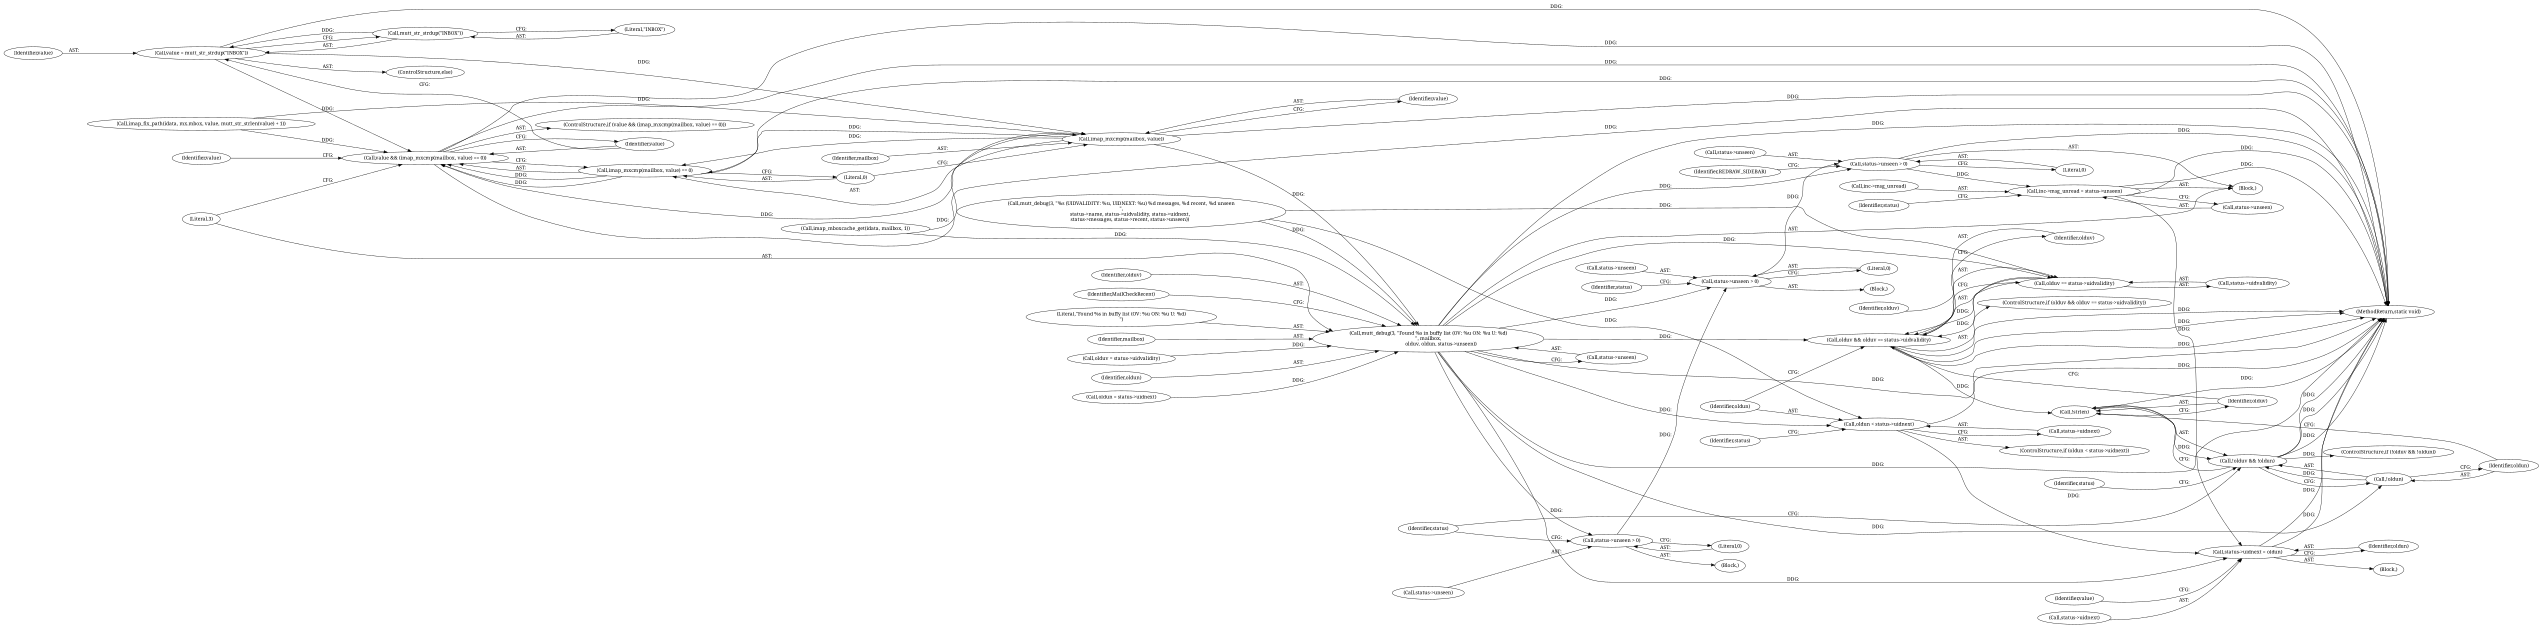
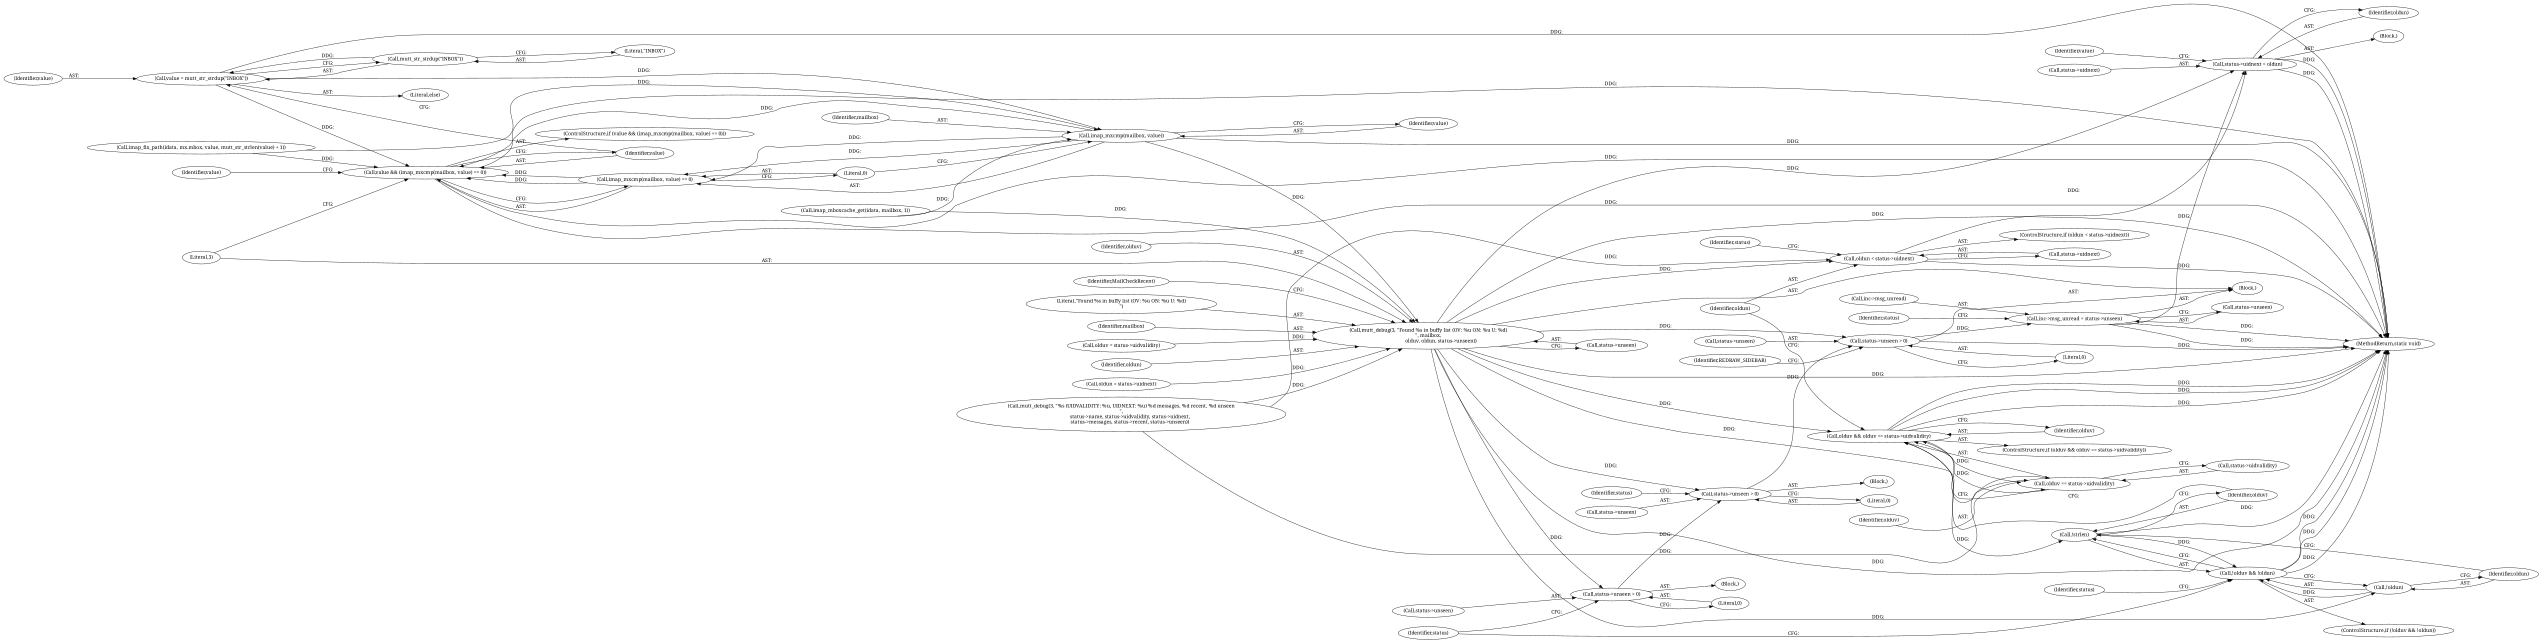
(425, 72) -> (425, 95)
(1606, 81) -> none
(2185, 285) -> (2185, 463)
(2310, 454) -> (2310, 601)
